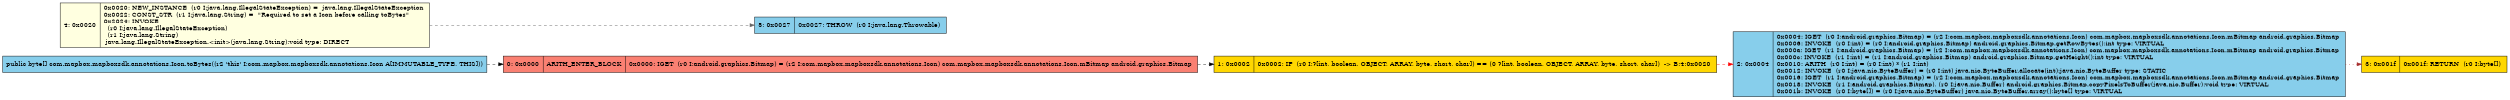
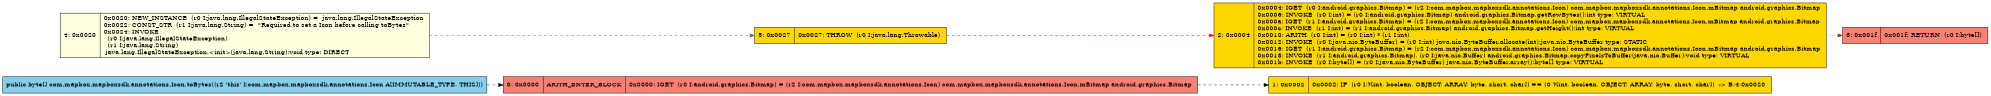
(134, 22) -> (134, 32)
(850, 25) -> (850, 35)
(1723, 64) -> (1078, 35)
(2039, 64) -> (1520, 35)
(2434, 64) -> (1915, 35)
